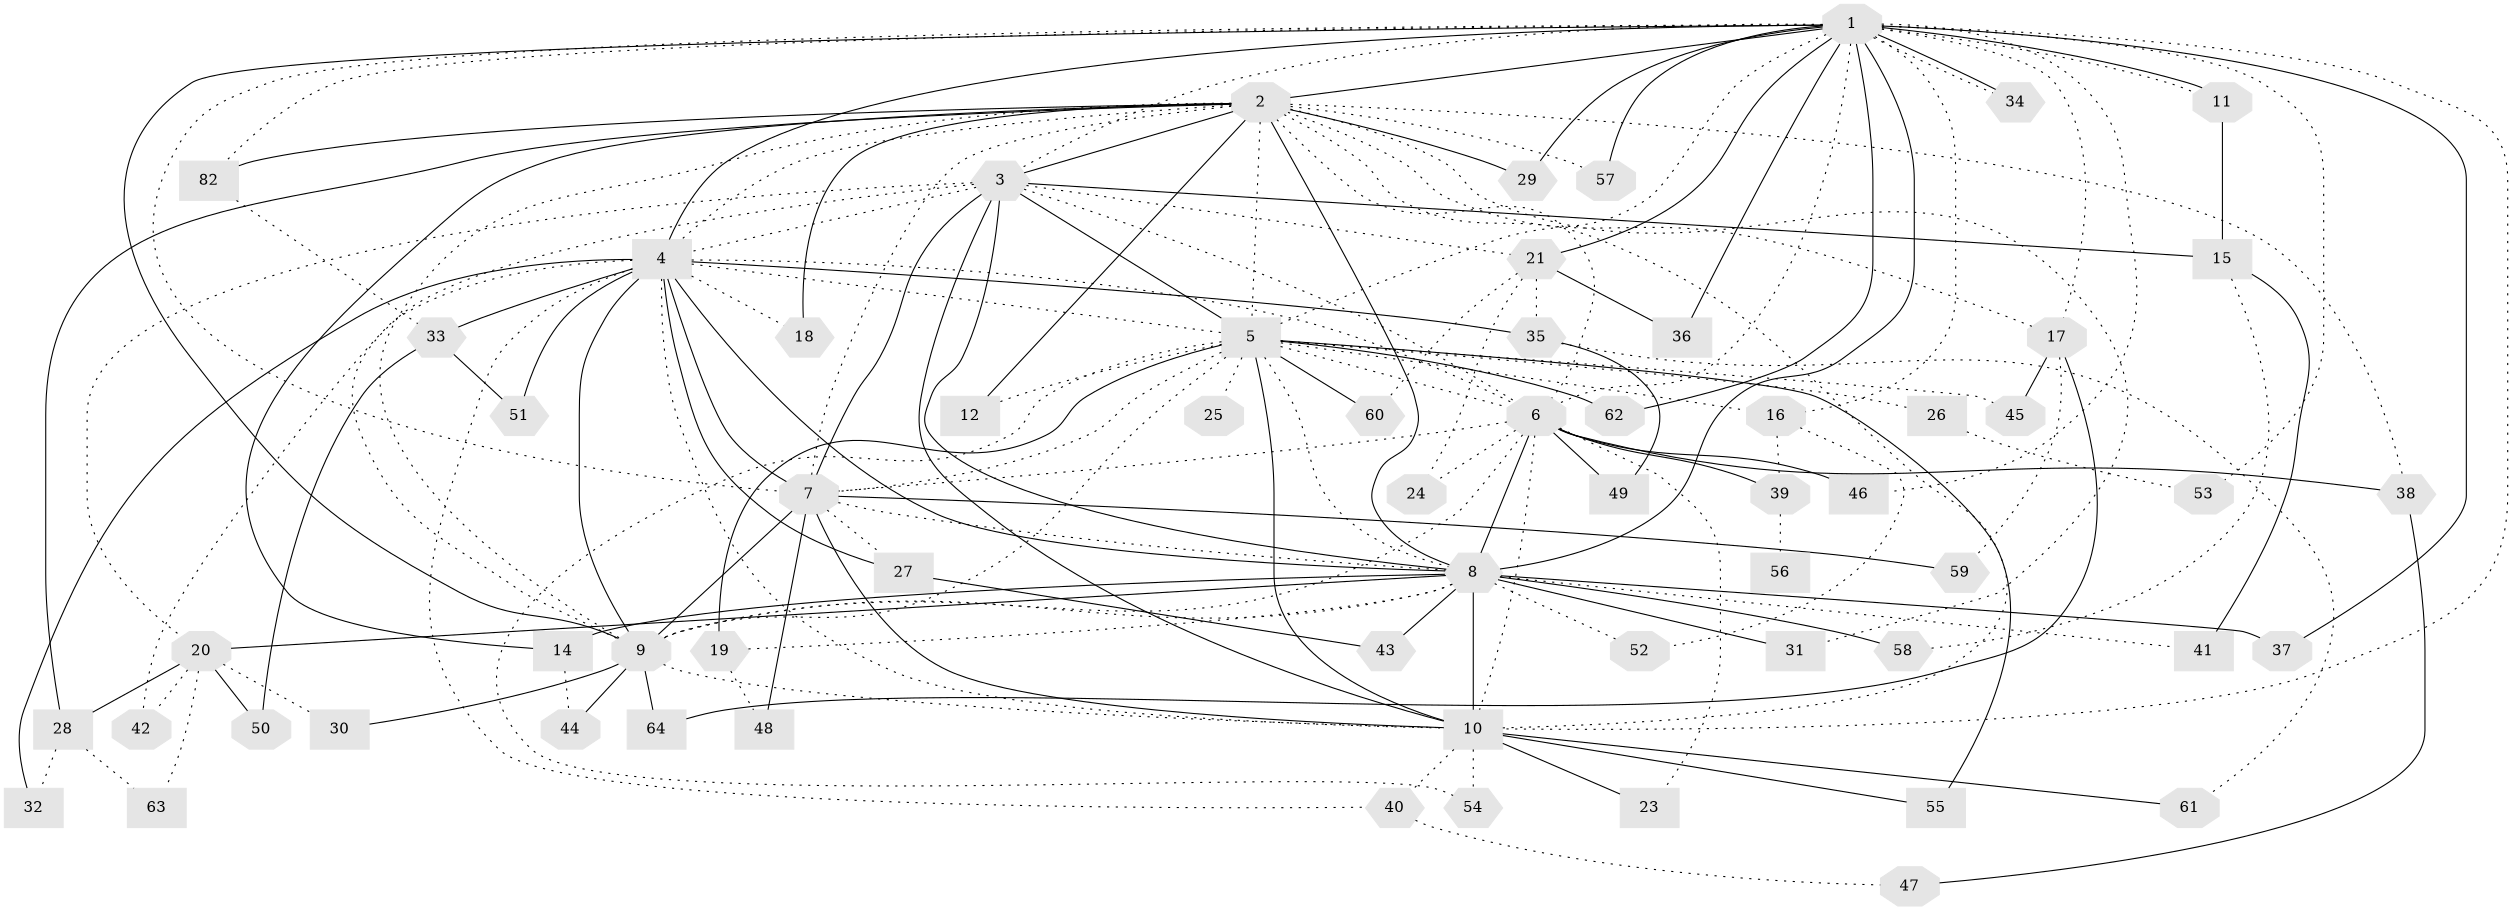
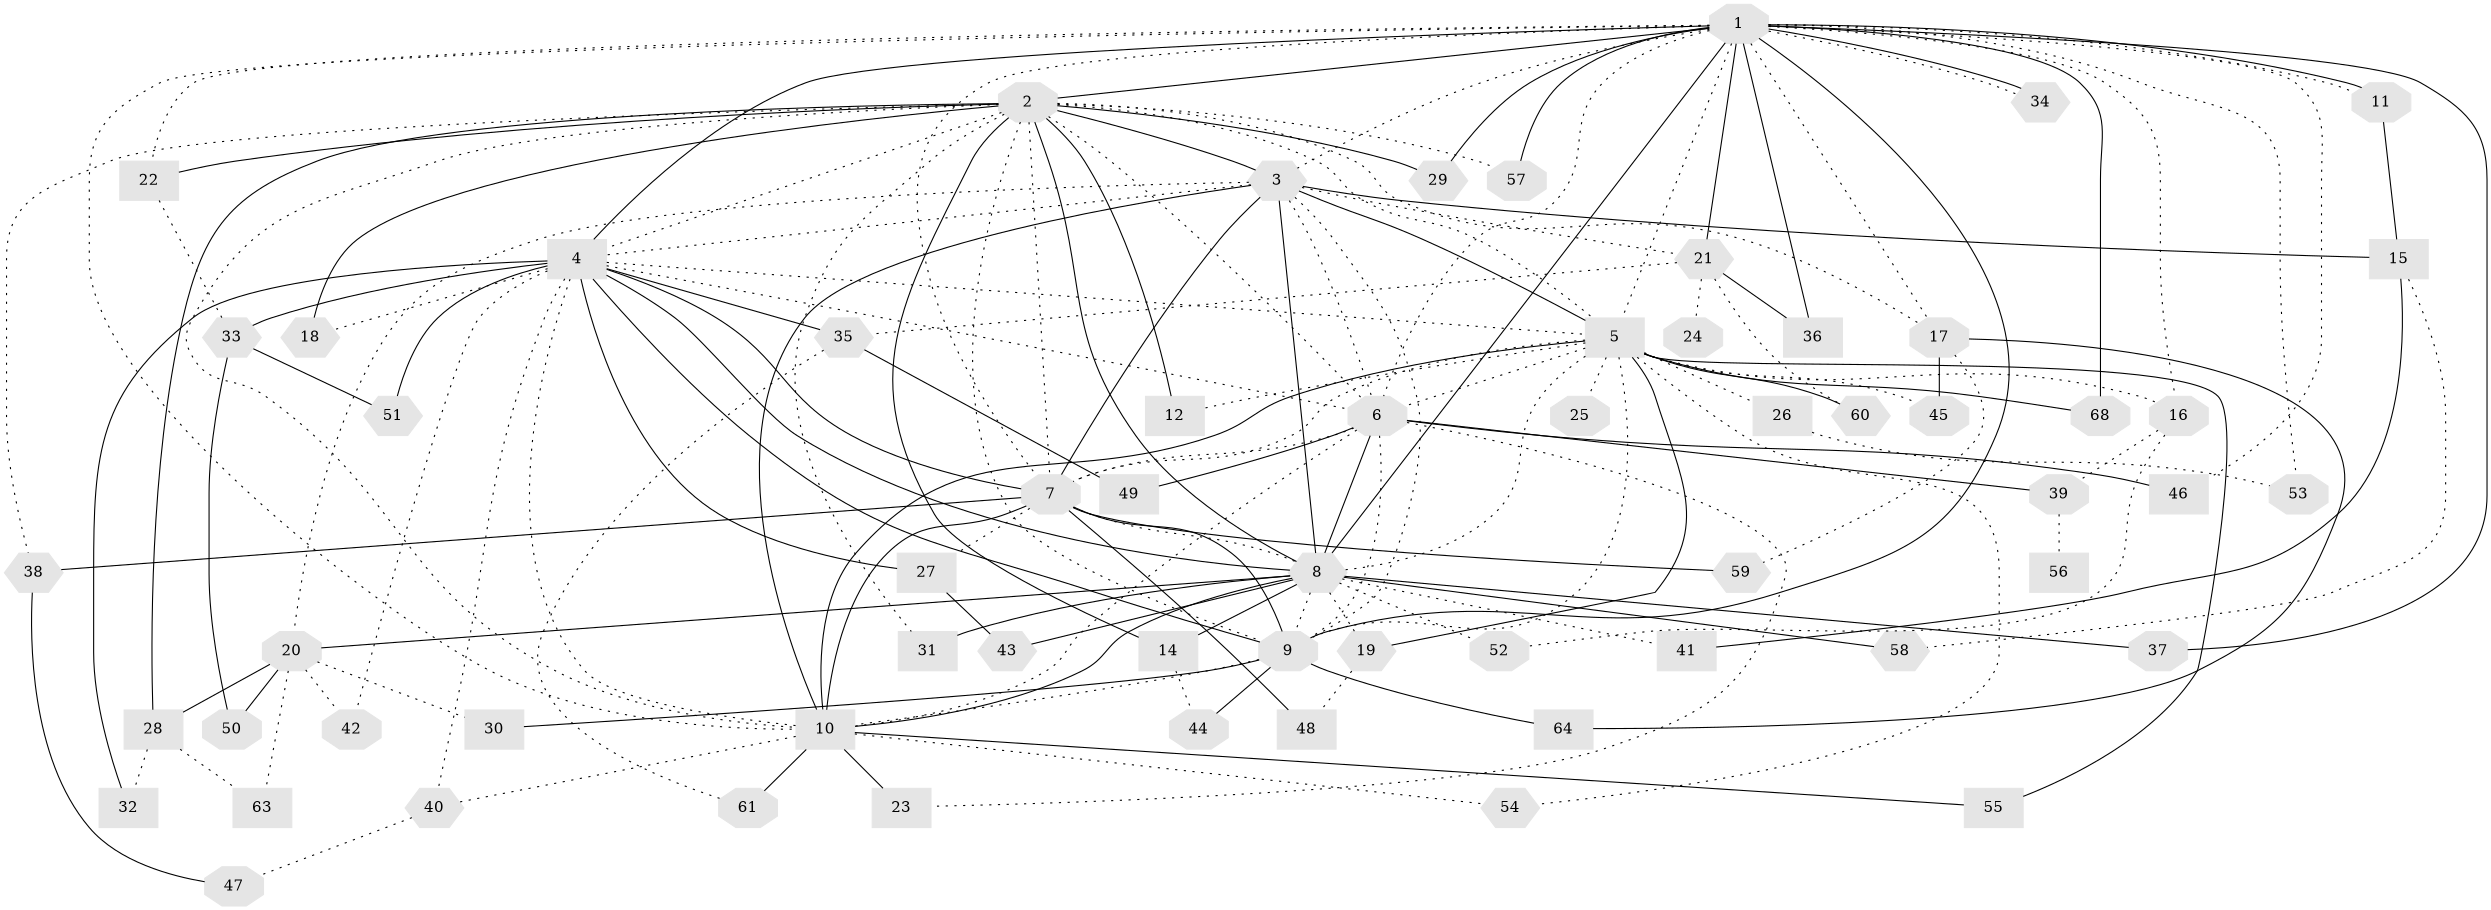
(209, 181) -> (149, 181)
(1615, 416) -> (2100, 416)
(1476, 455) -> none
(1947, 472) -> (541, 534)
